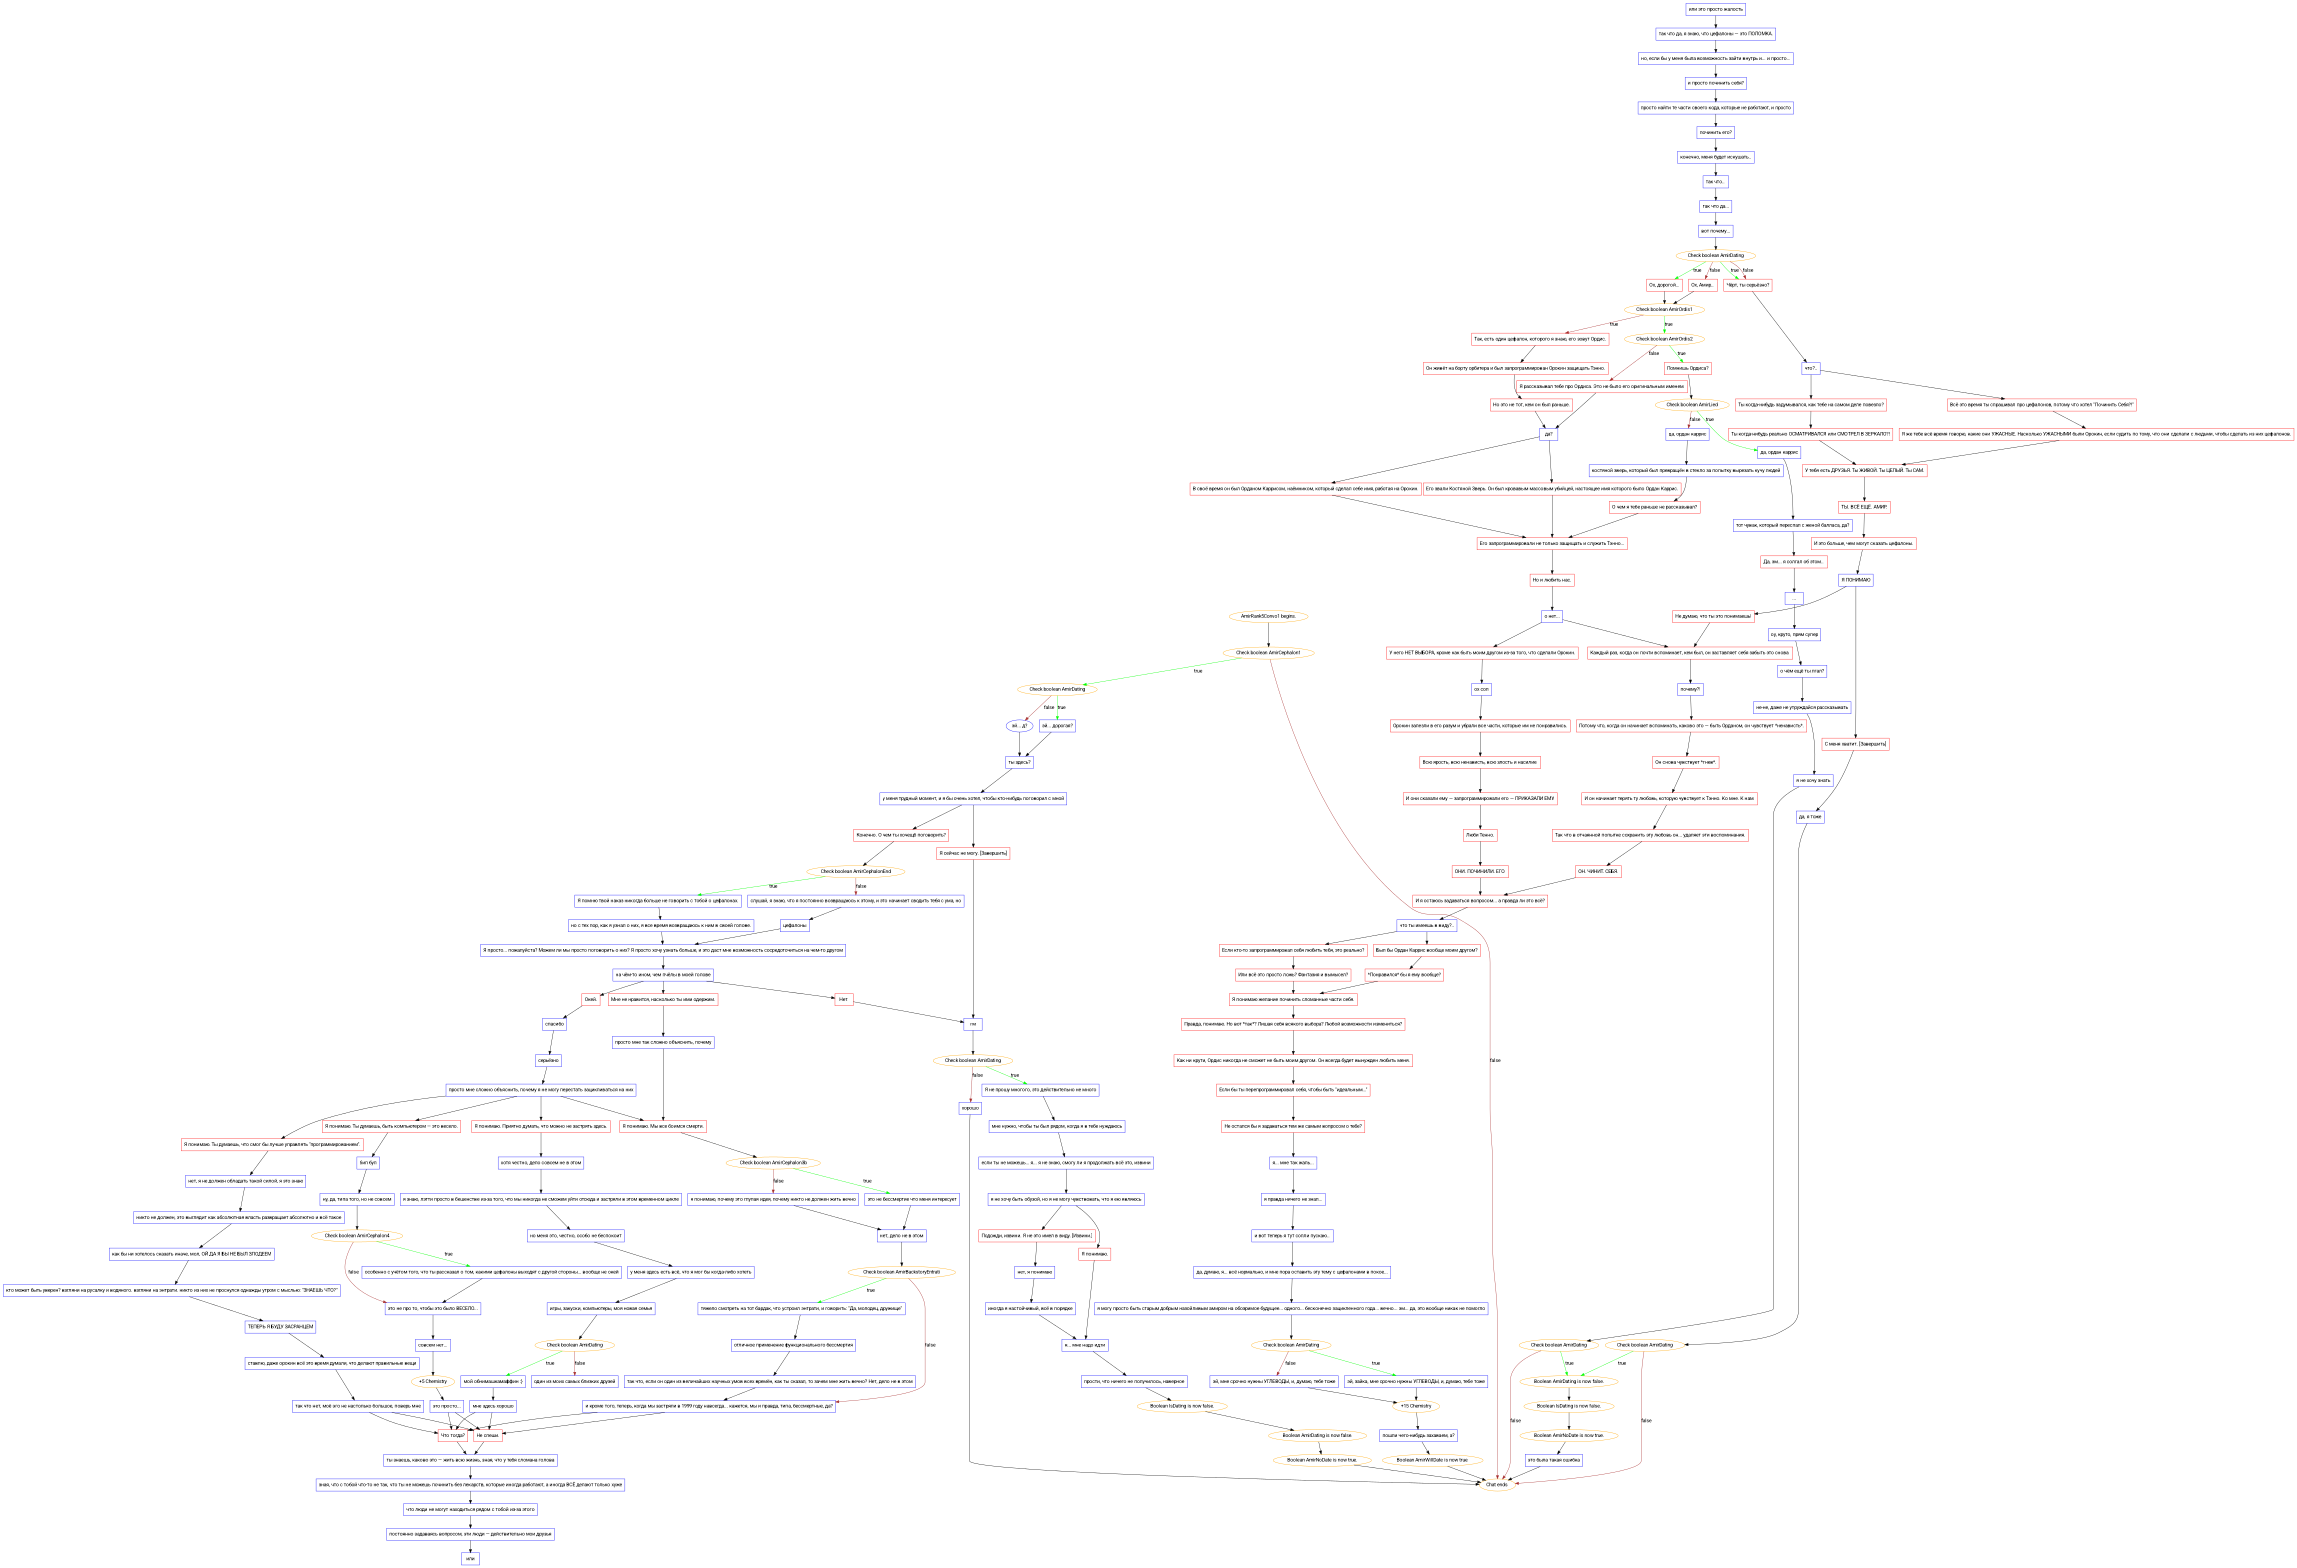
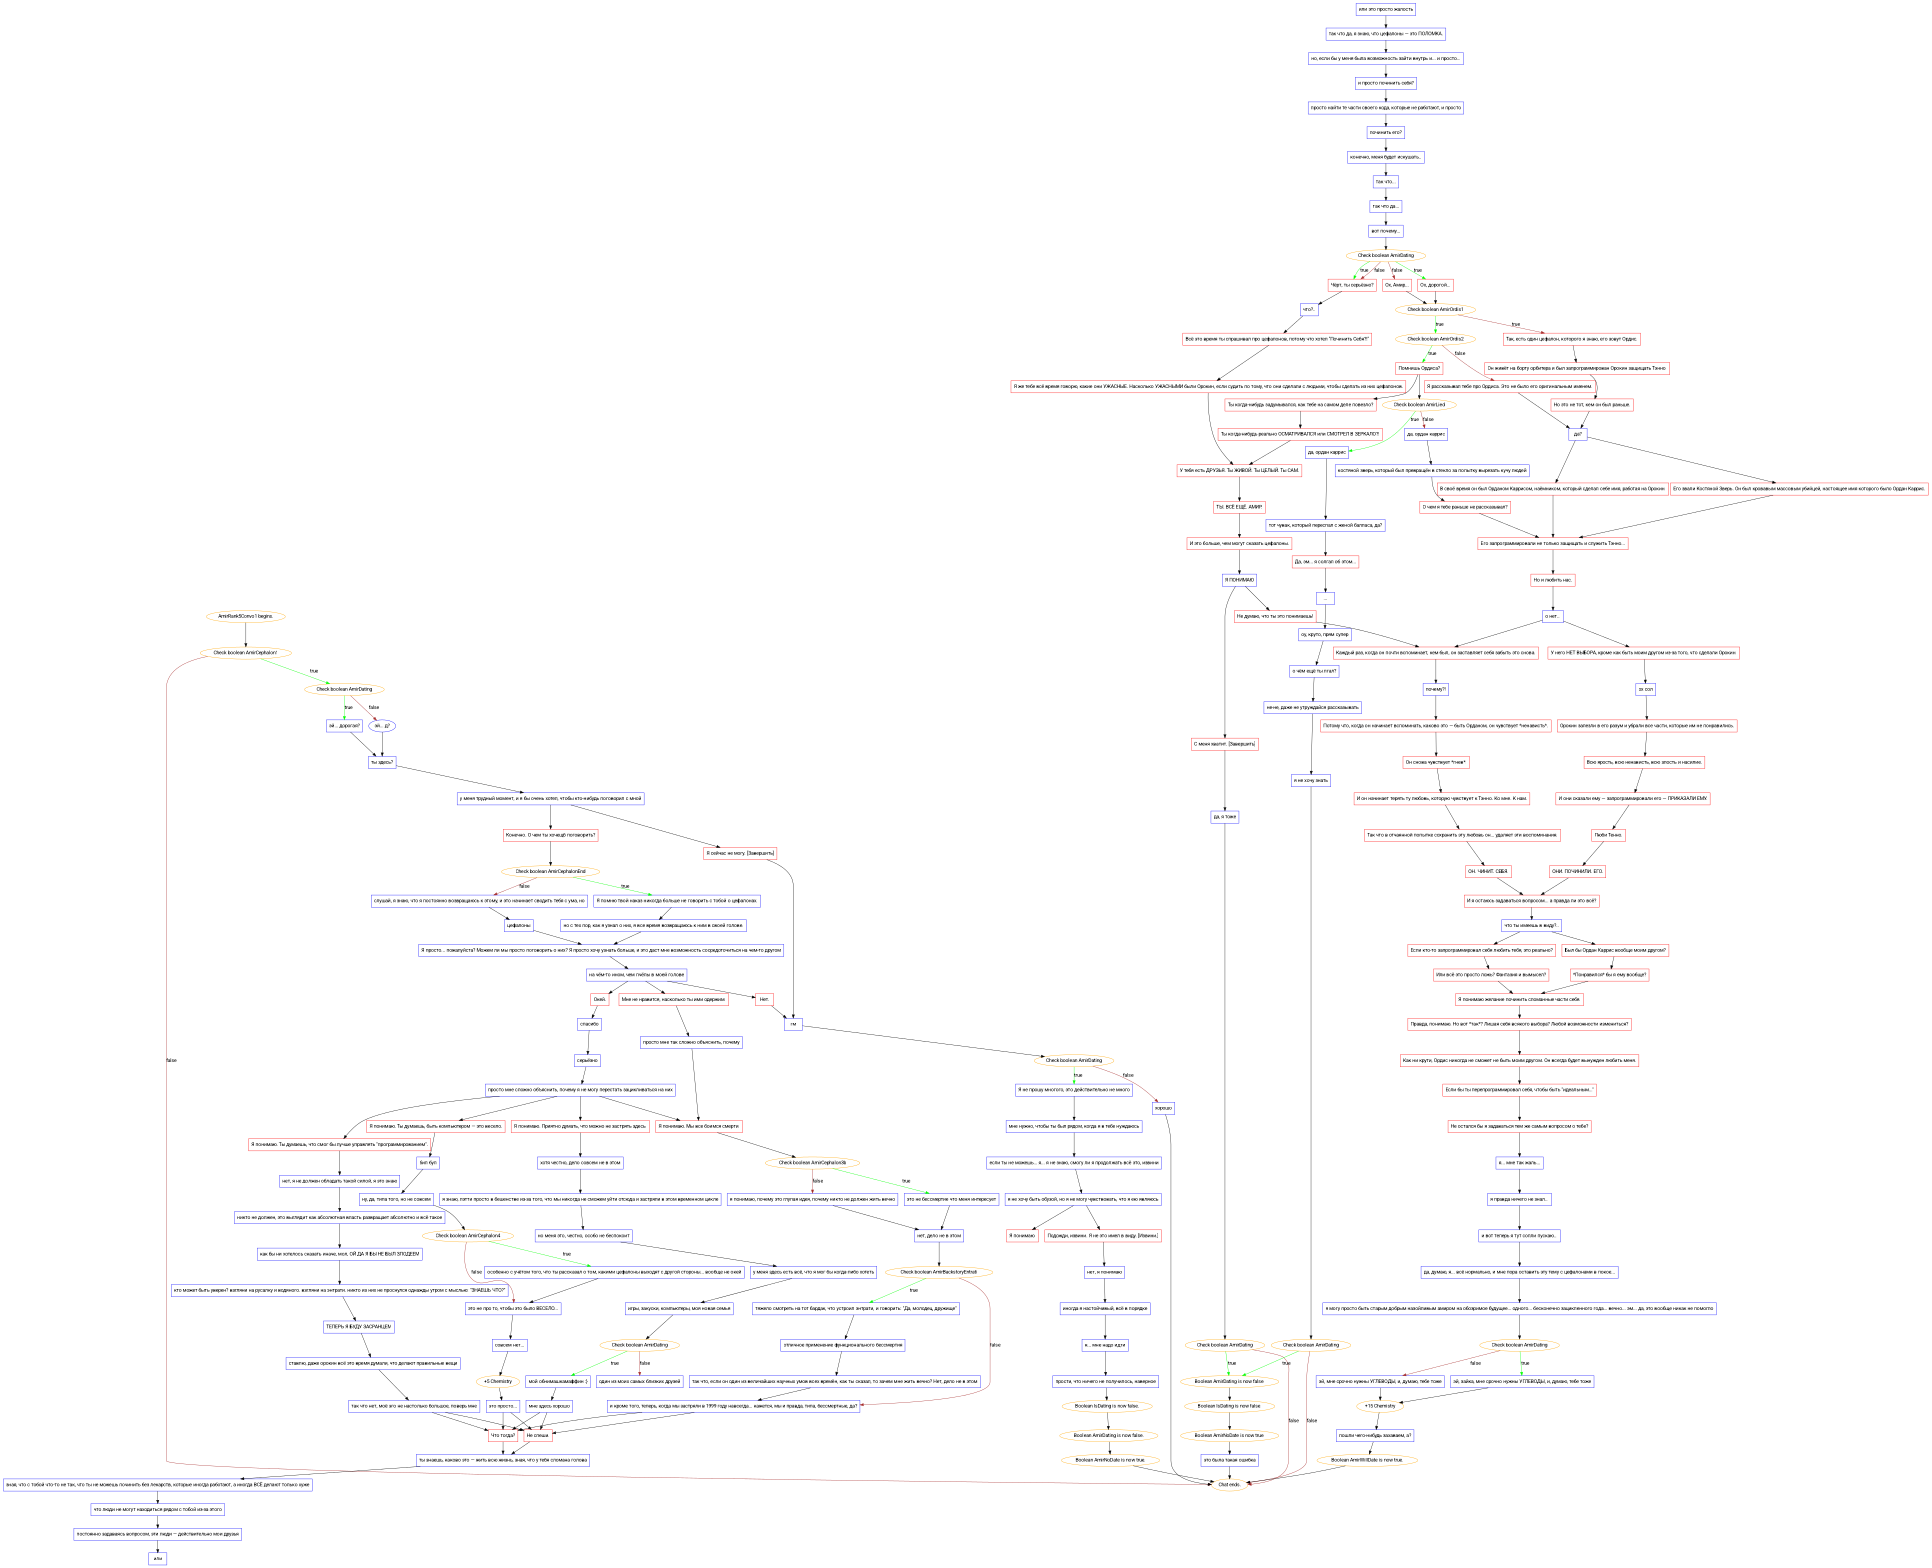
(1811, 385) -> (1403, 394)
(1090, 1298) -> none
